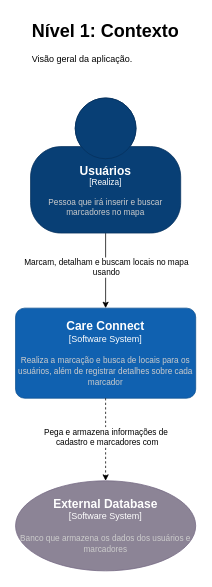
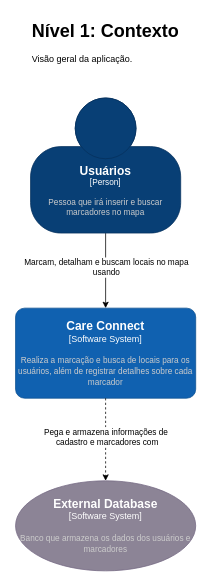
(105, 190) -> (105, 190)
